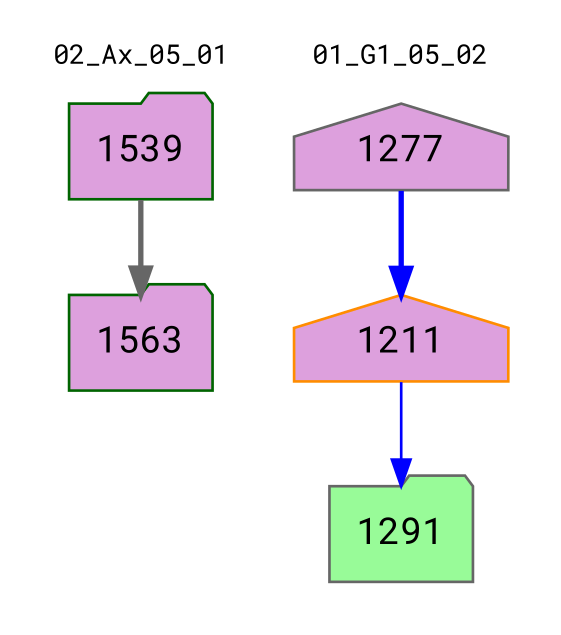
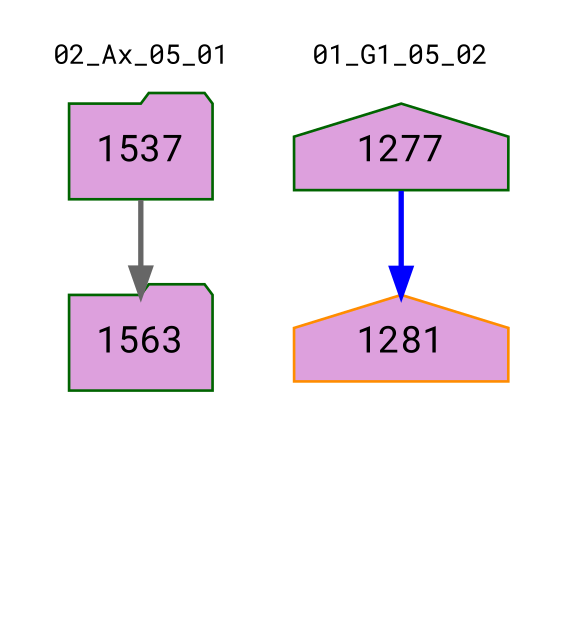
(141, 151) -> (141, 151)
(401, 151) -> (401, 151)
(401, 343) -> (401, 343)
(401, 534) -> none
